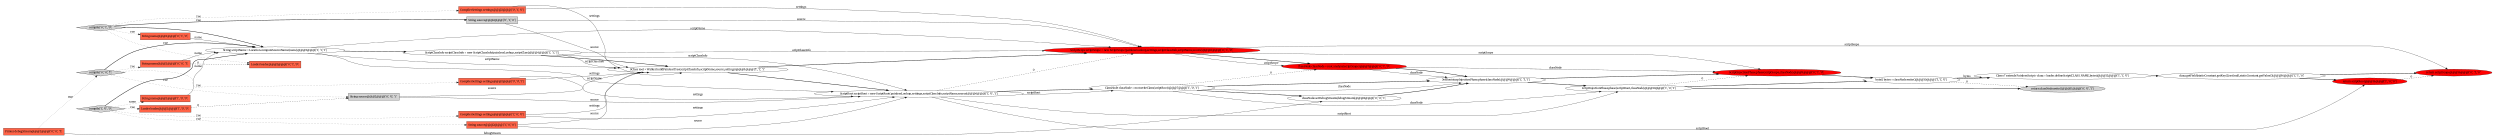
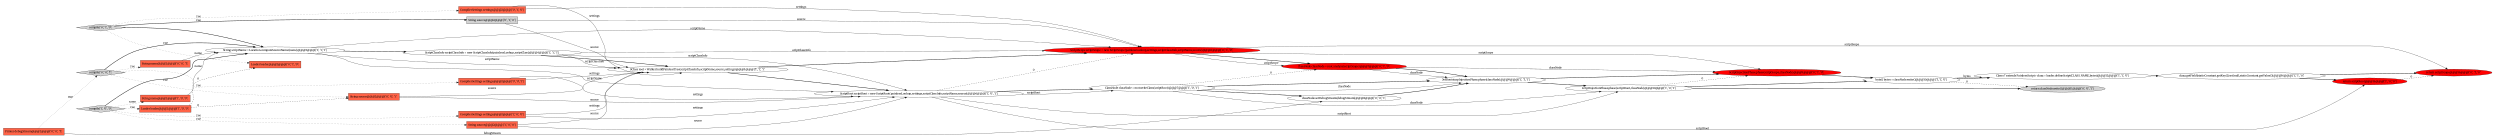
(165, 36) -> none
(219, 64) -> (212, 77)
(374, 97) -> (374, 97)
